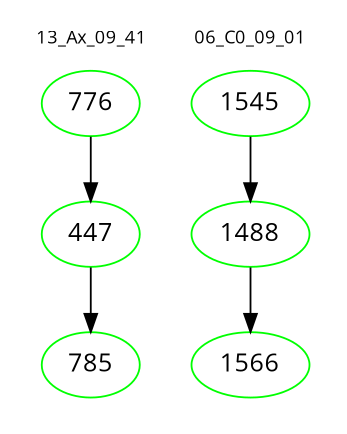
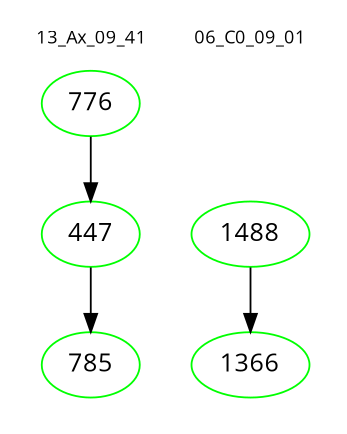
(251, 103) -> none
(251, 365) -> (251, 365)
